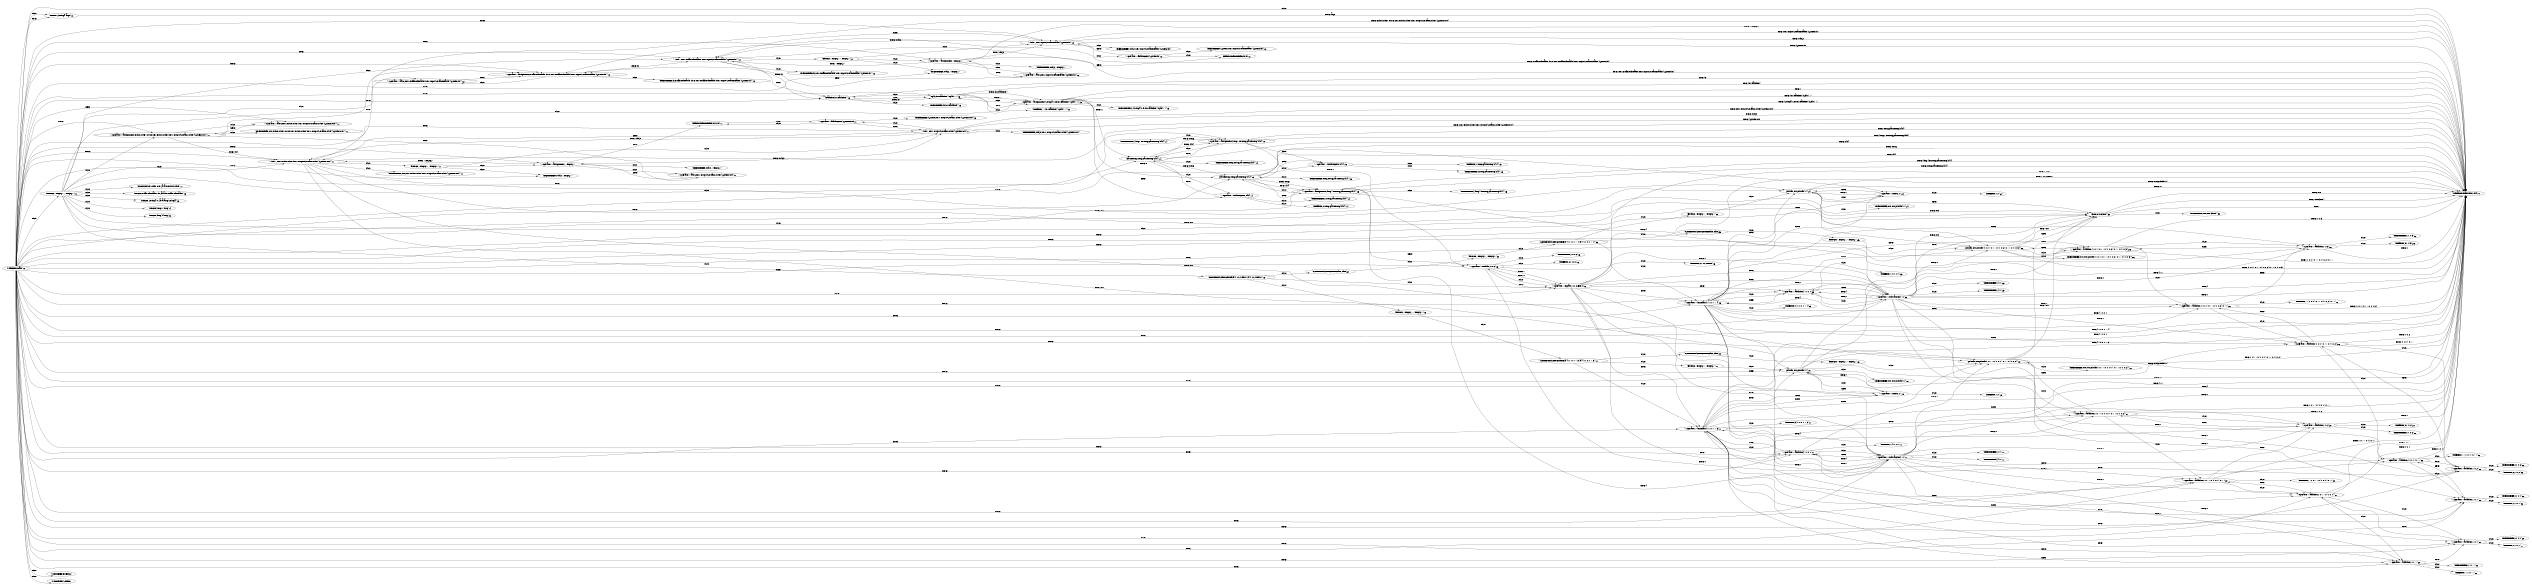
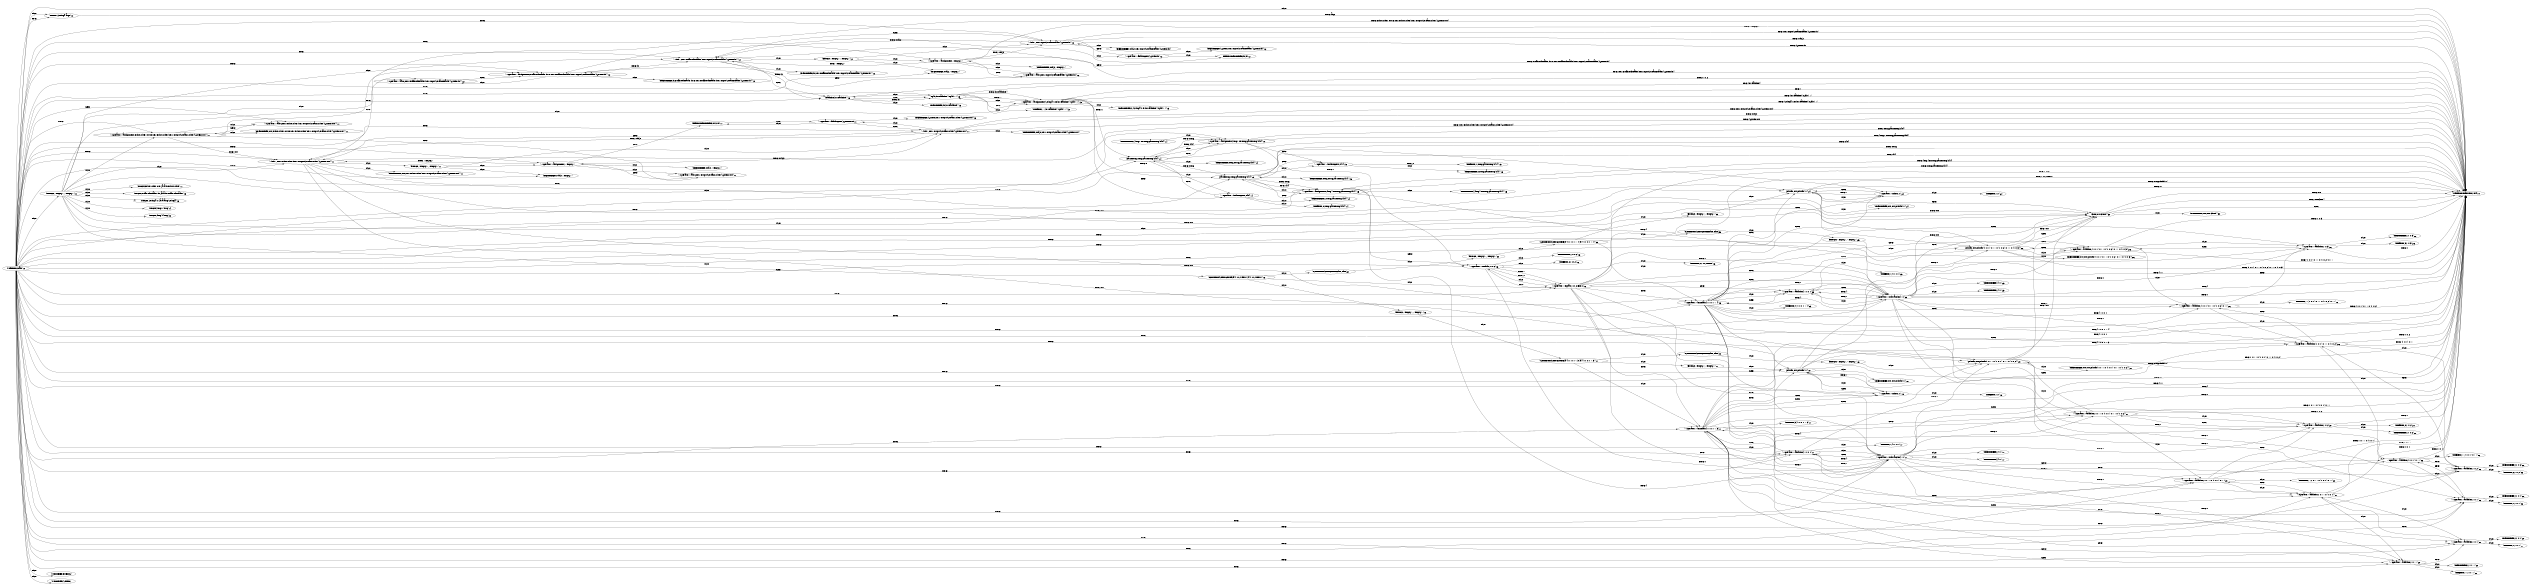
(1702, 78) -> (1702, 78)
(1410, 163) -> (1410, 163)
